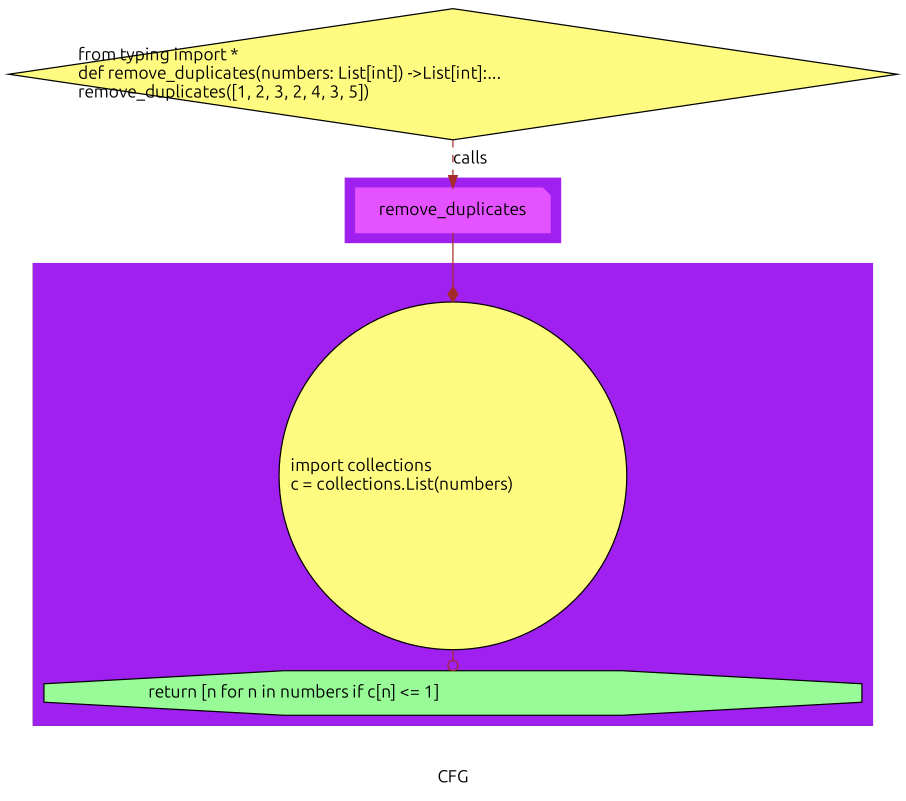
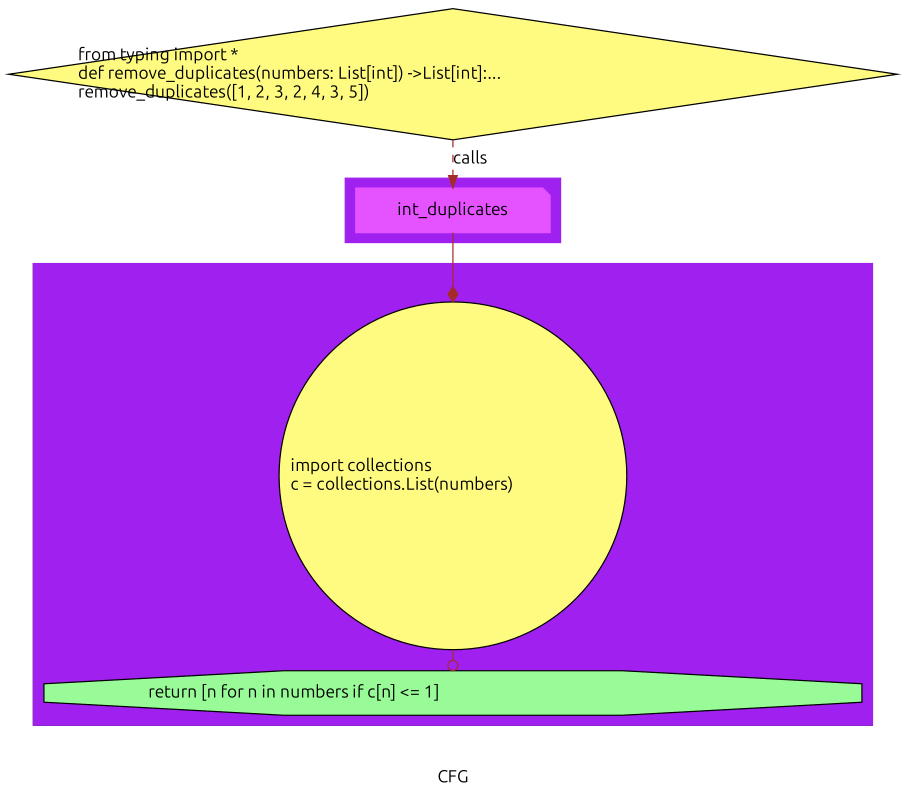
(453, 210) -> (453, 210)
